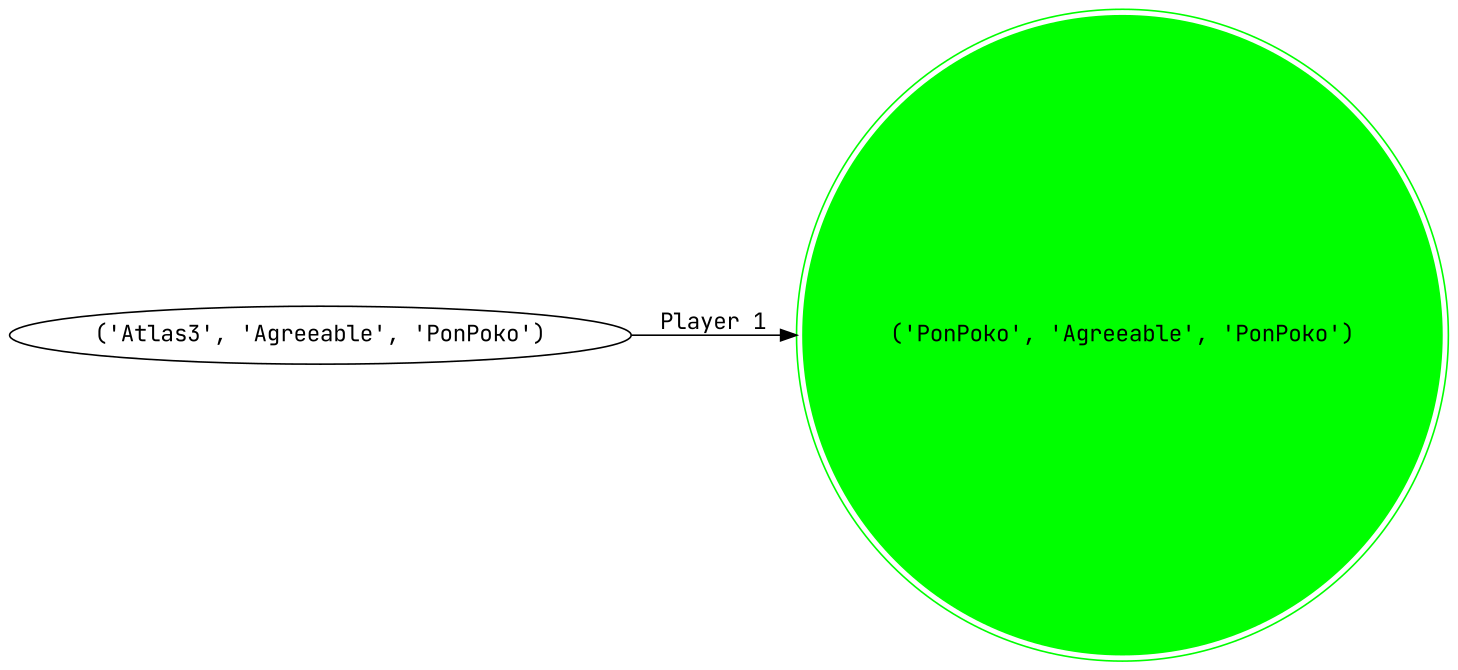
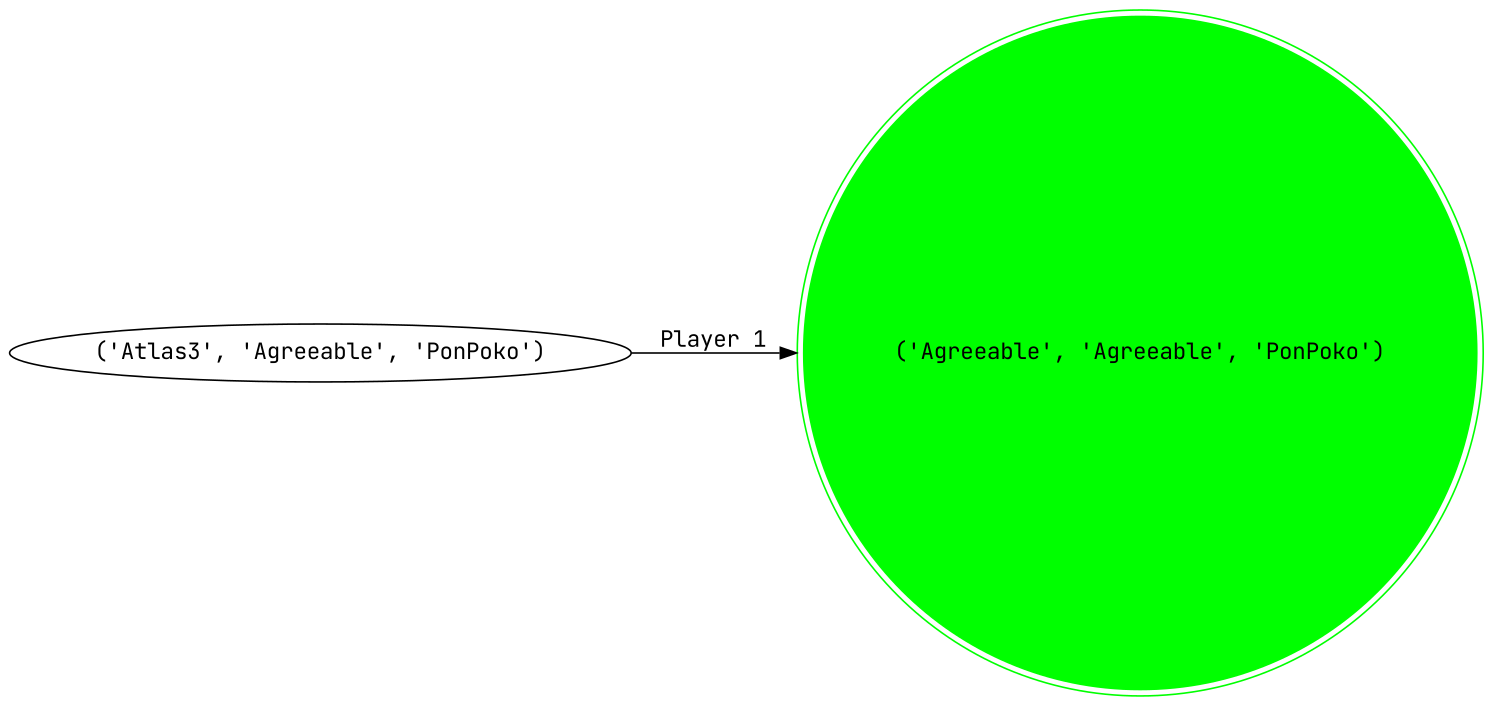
(1122, 335) -> (1140, 353)
